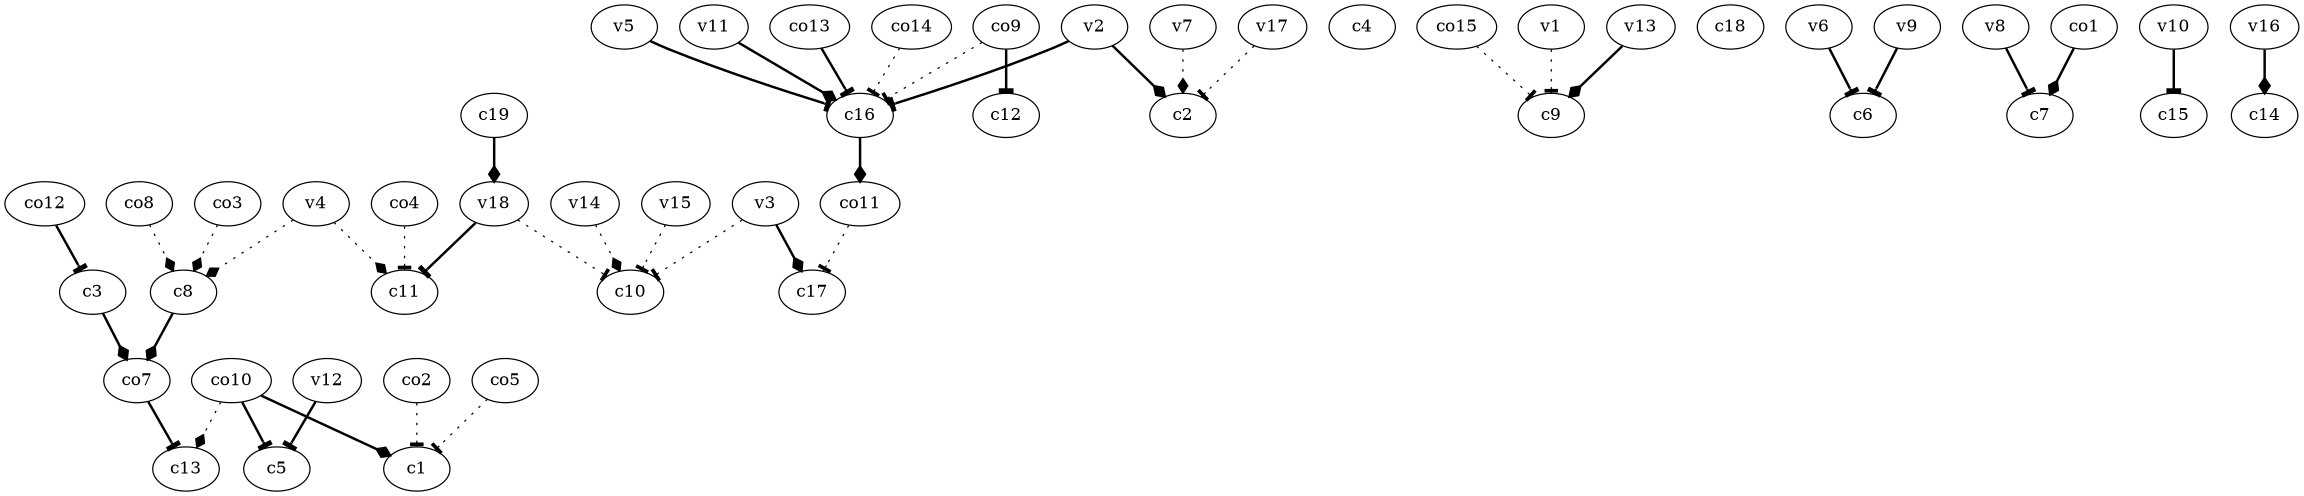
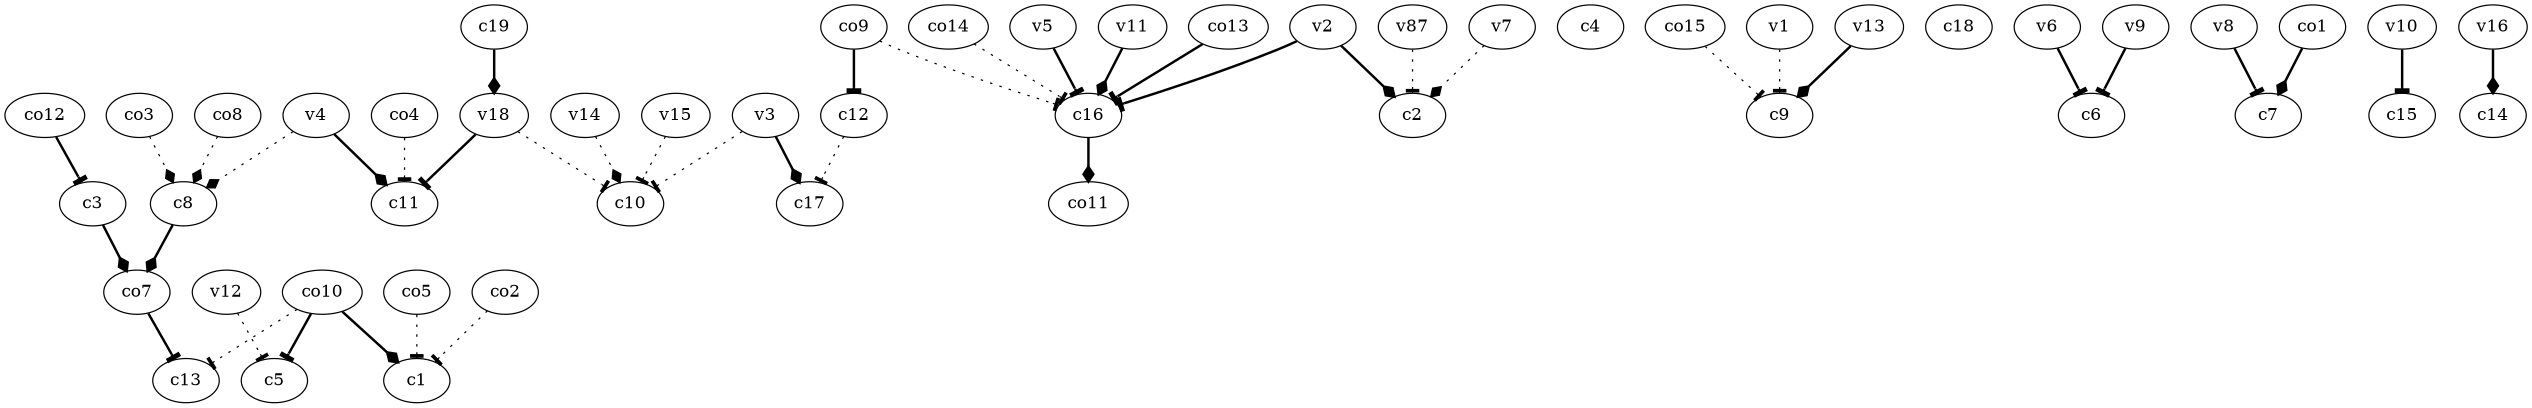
(1273, 27) -> (1413, 27)
(355, 243) -> (355, 154)
(838, 245) -> (833, 157)
(212, 418) -> (258, 334)
(303, 423) -> (247, 331)
